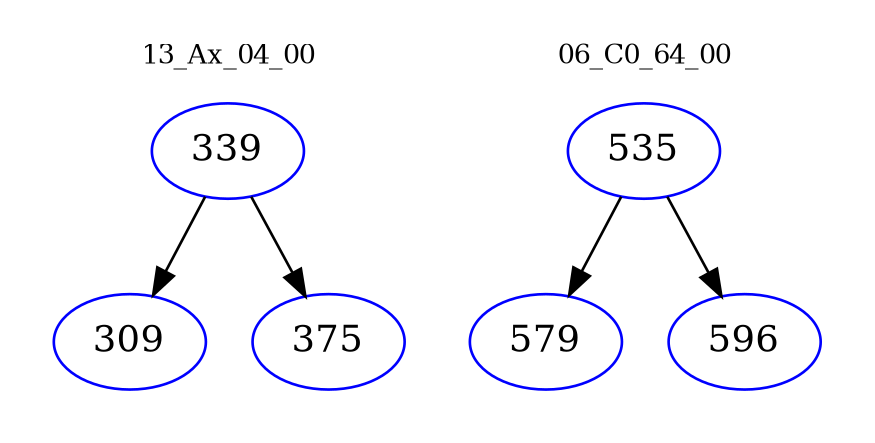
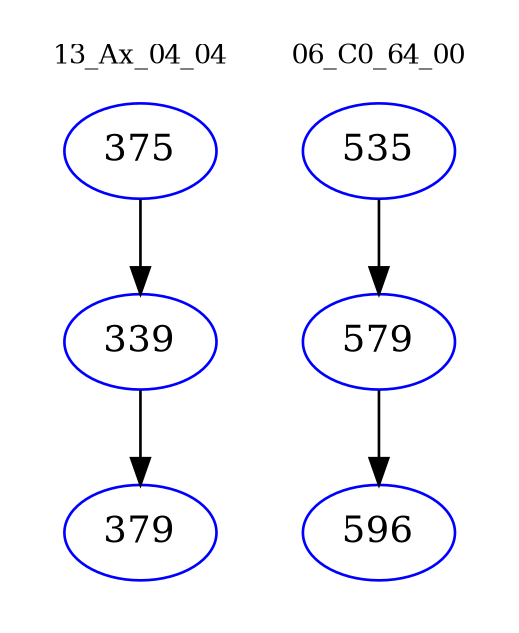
(229, 57) -> (140, 57)
(272, 235) -> (140, 233)
(688, 235) -> (379, 424)
(130, 342) -> (140, 533)
